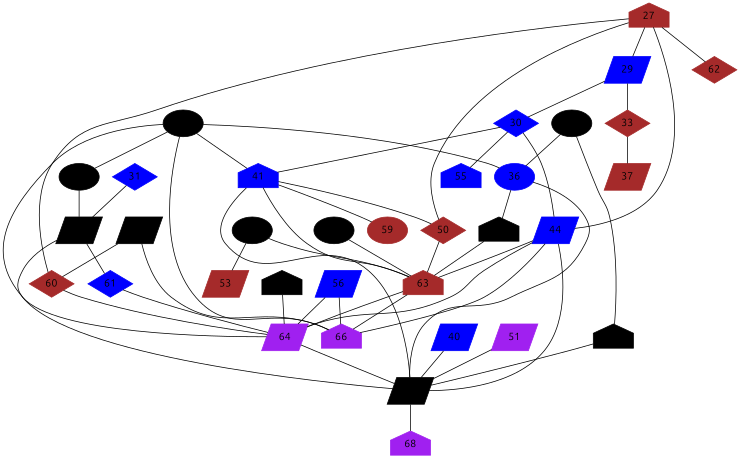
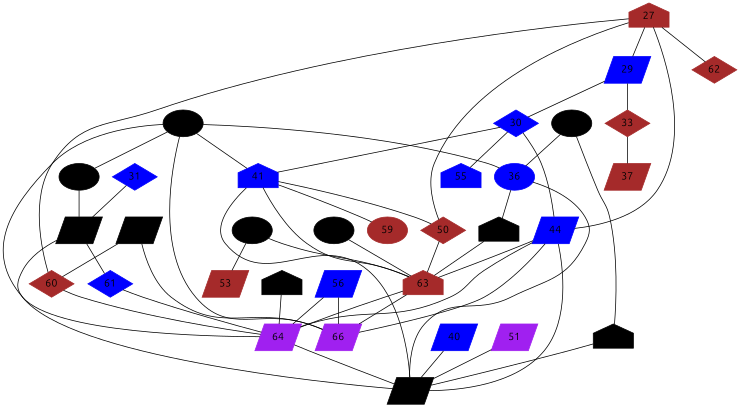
(341, 337) -> (338, 337)
(411, 444) -> none
